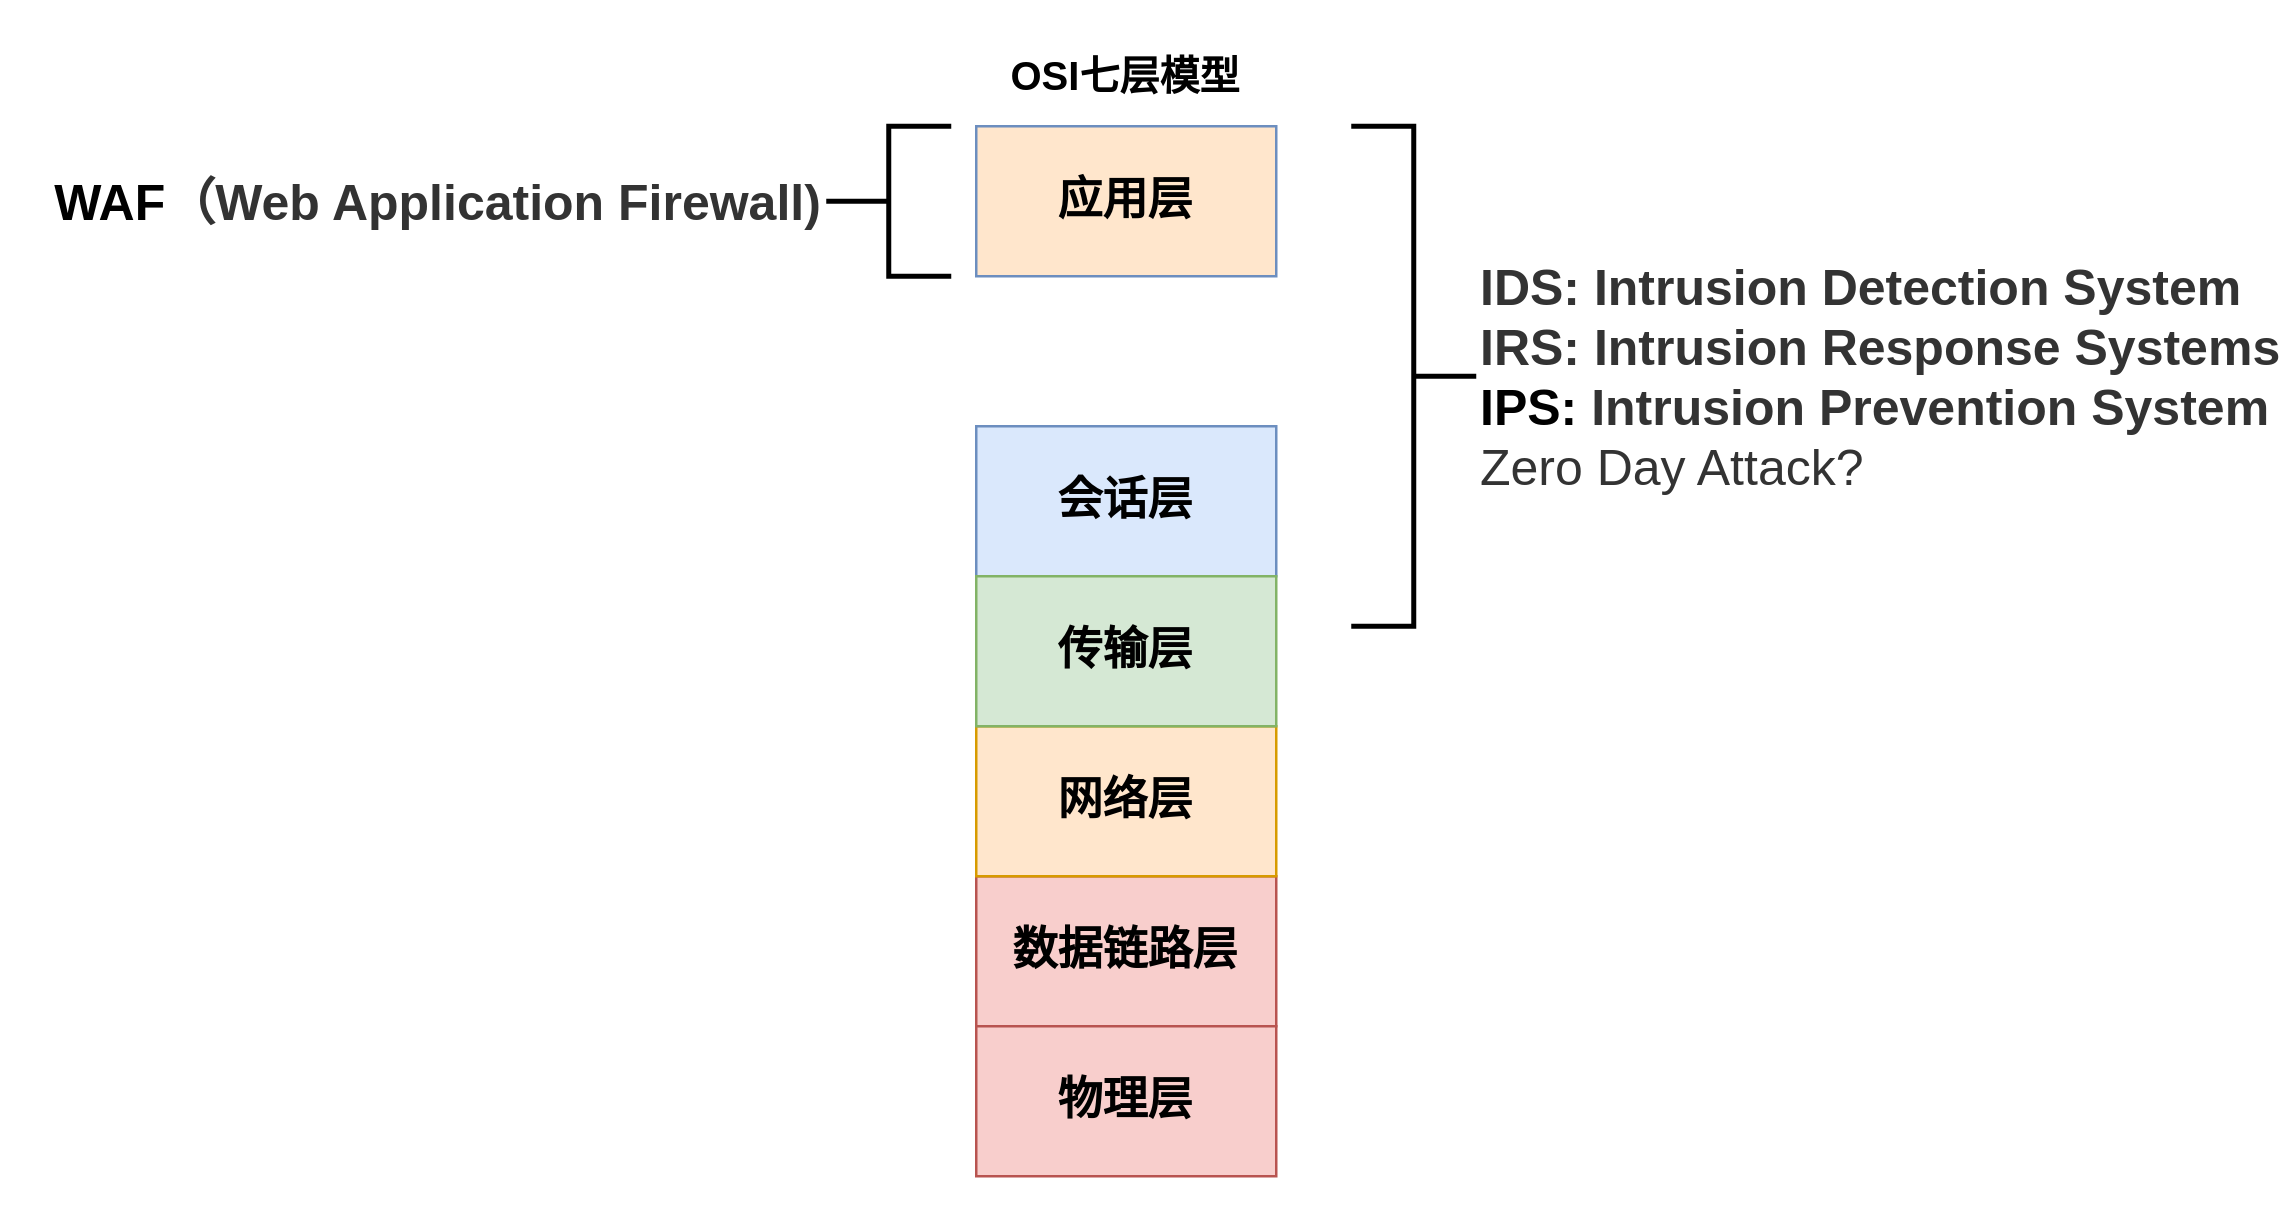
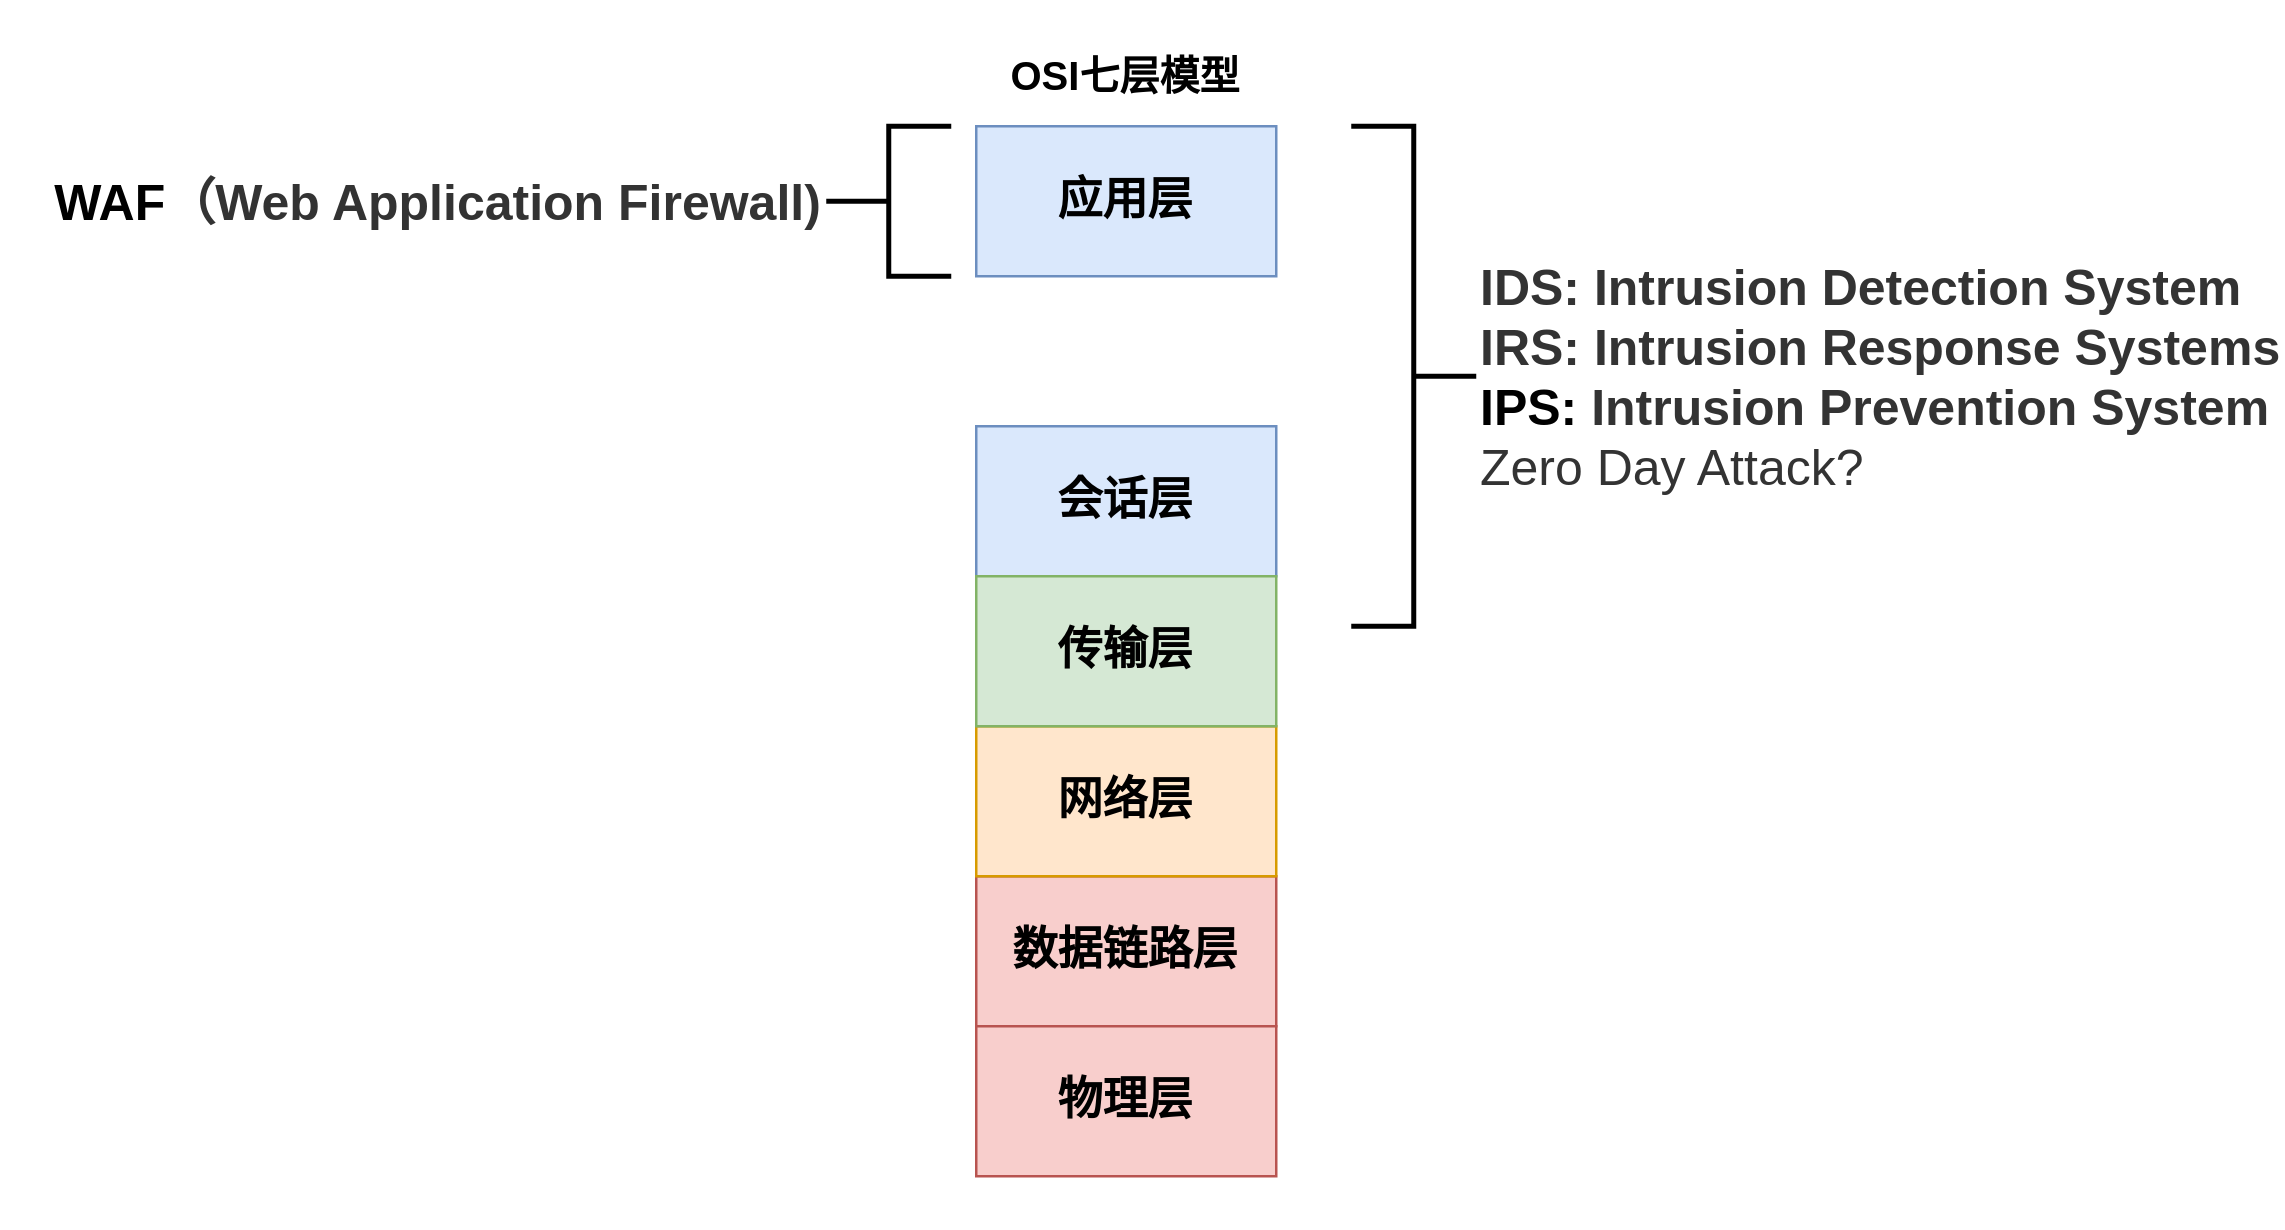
(1126, 201) -> (1126, 201)
